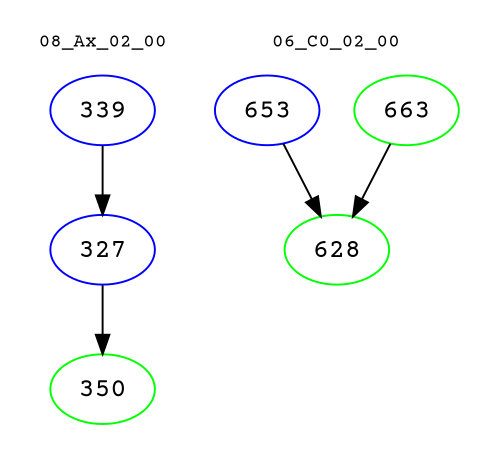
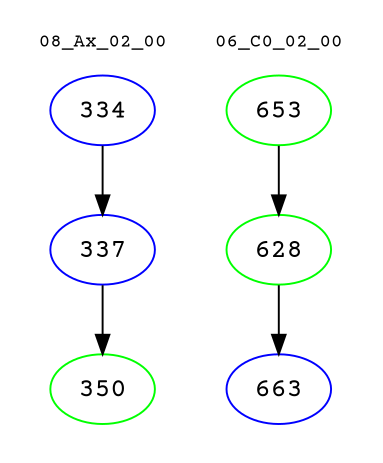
(103, 110) -> (103, 110)
(267, 110) -> (279, 110)
(407, 110) -> (279, 389)
(376, 171) -> (279, 310)
(103, 250) -> (103, 250)
